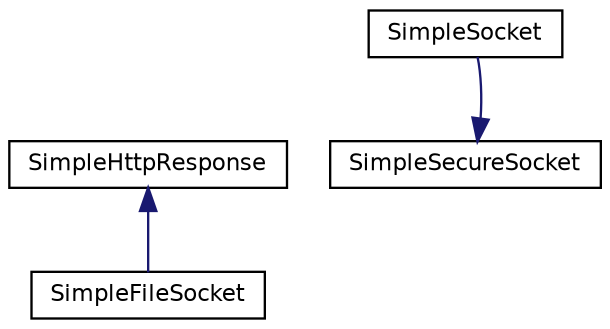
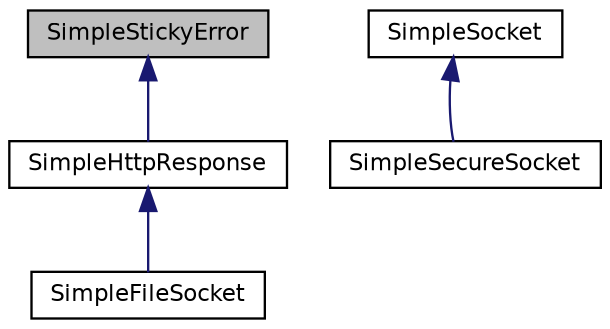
none -> (148, 34)
(481, 88) -> (450, 111)
